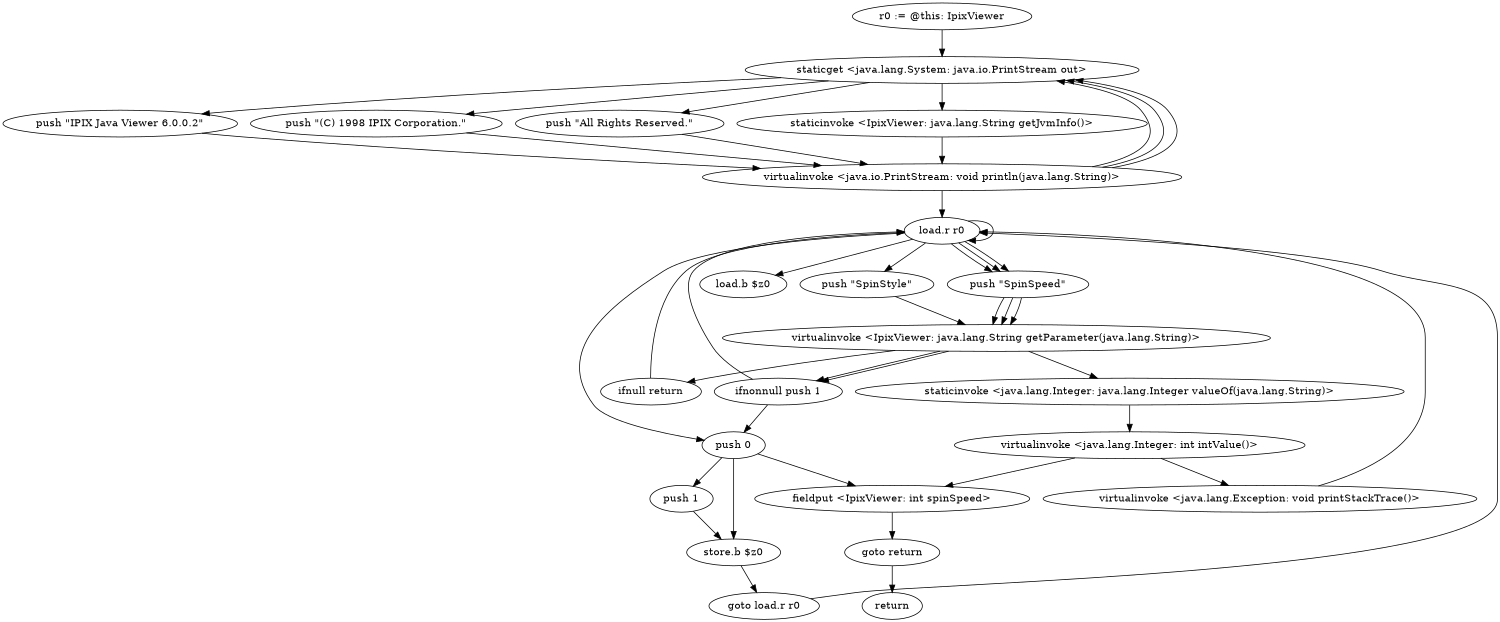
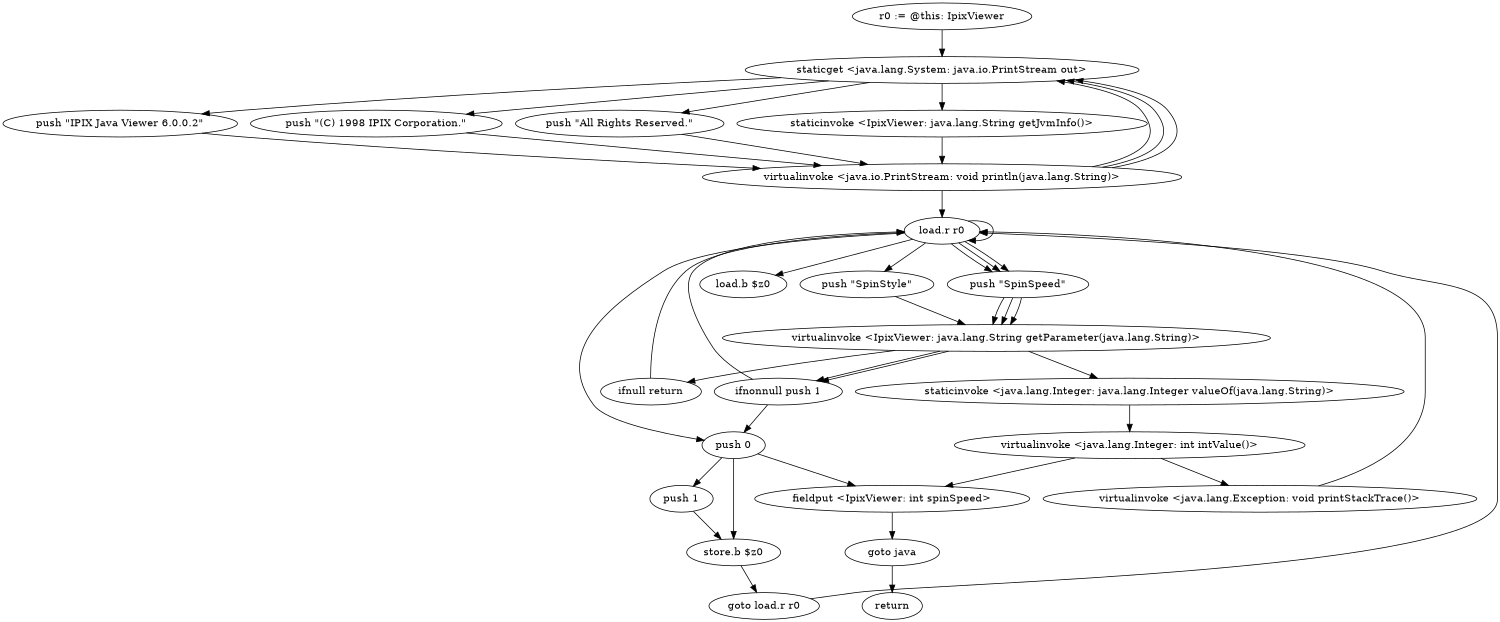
(892, 552) -> (892, 552)
